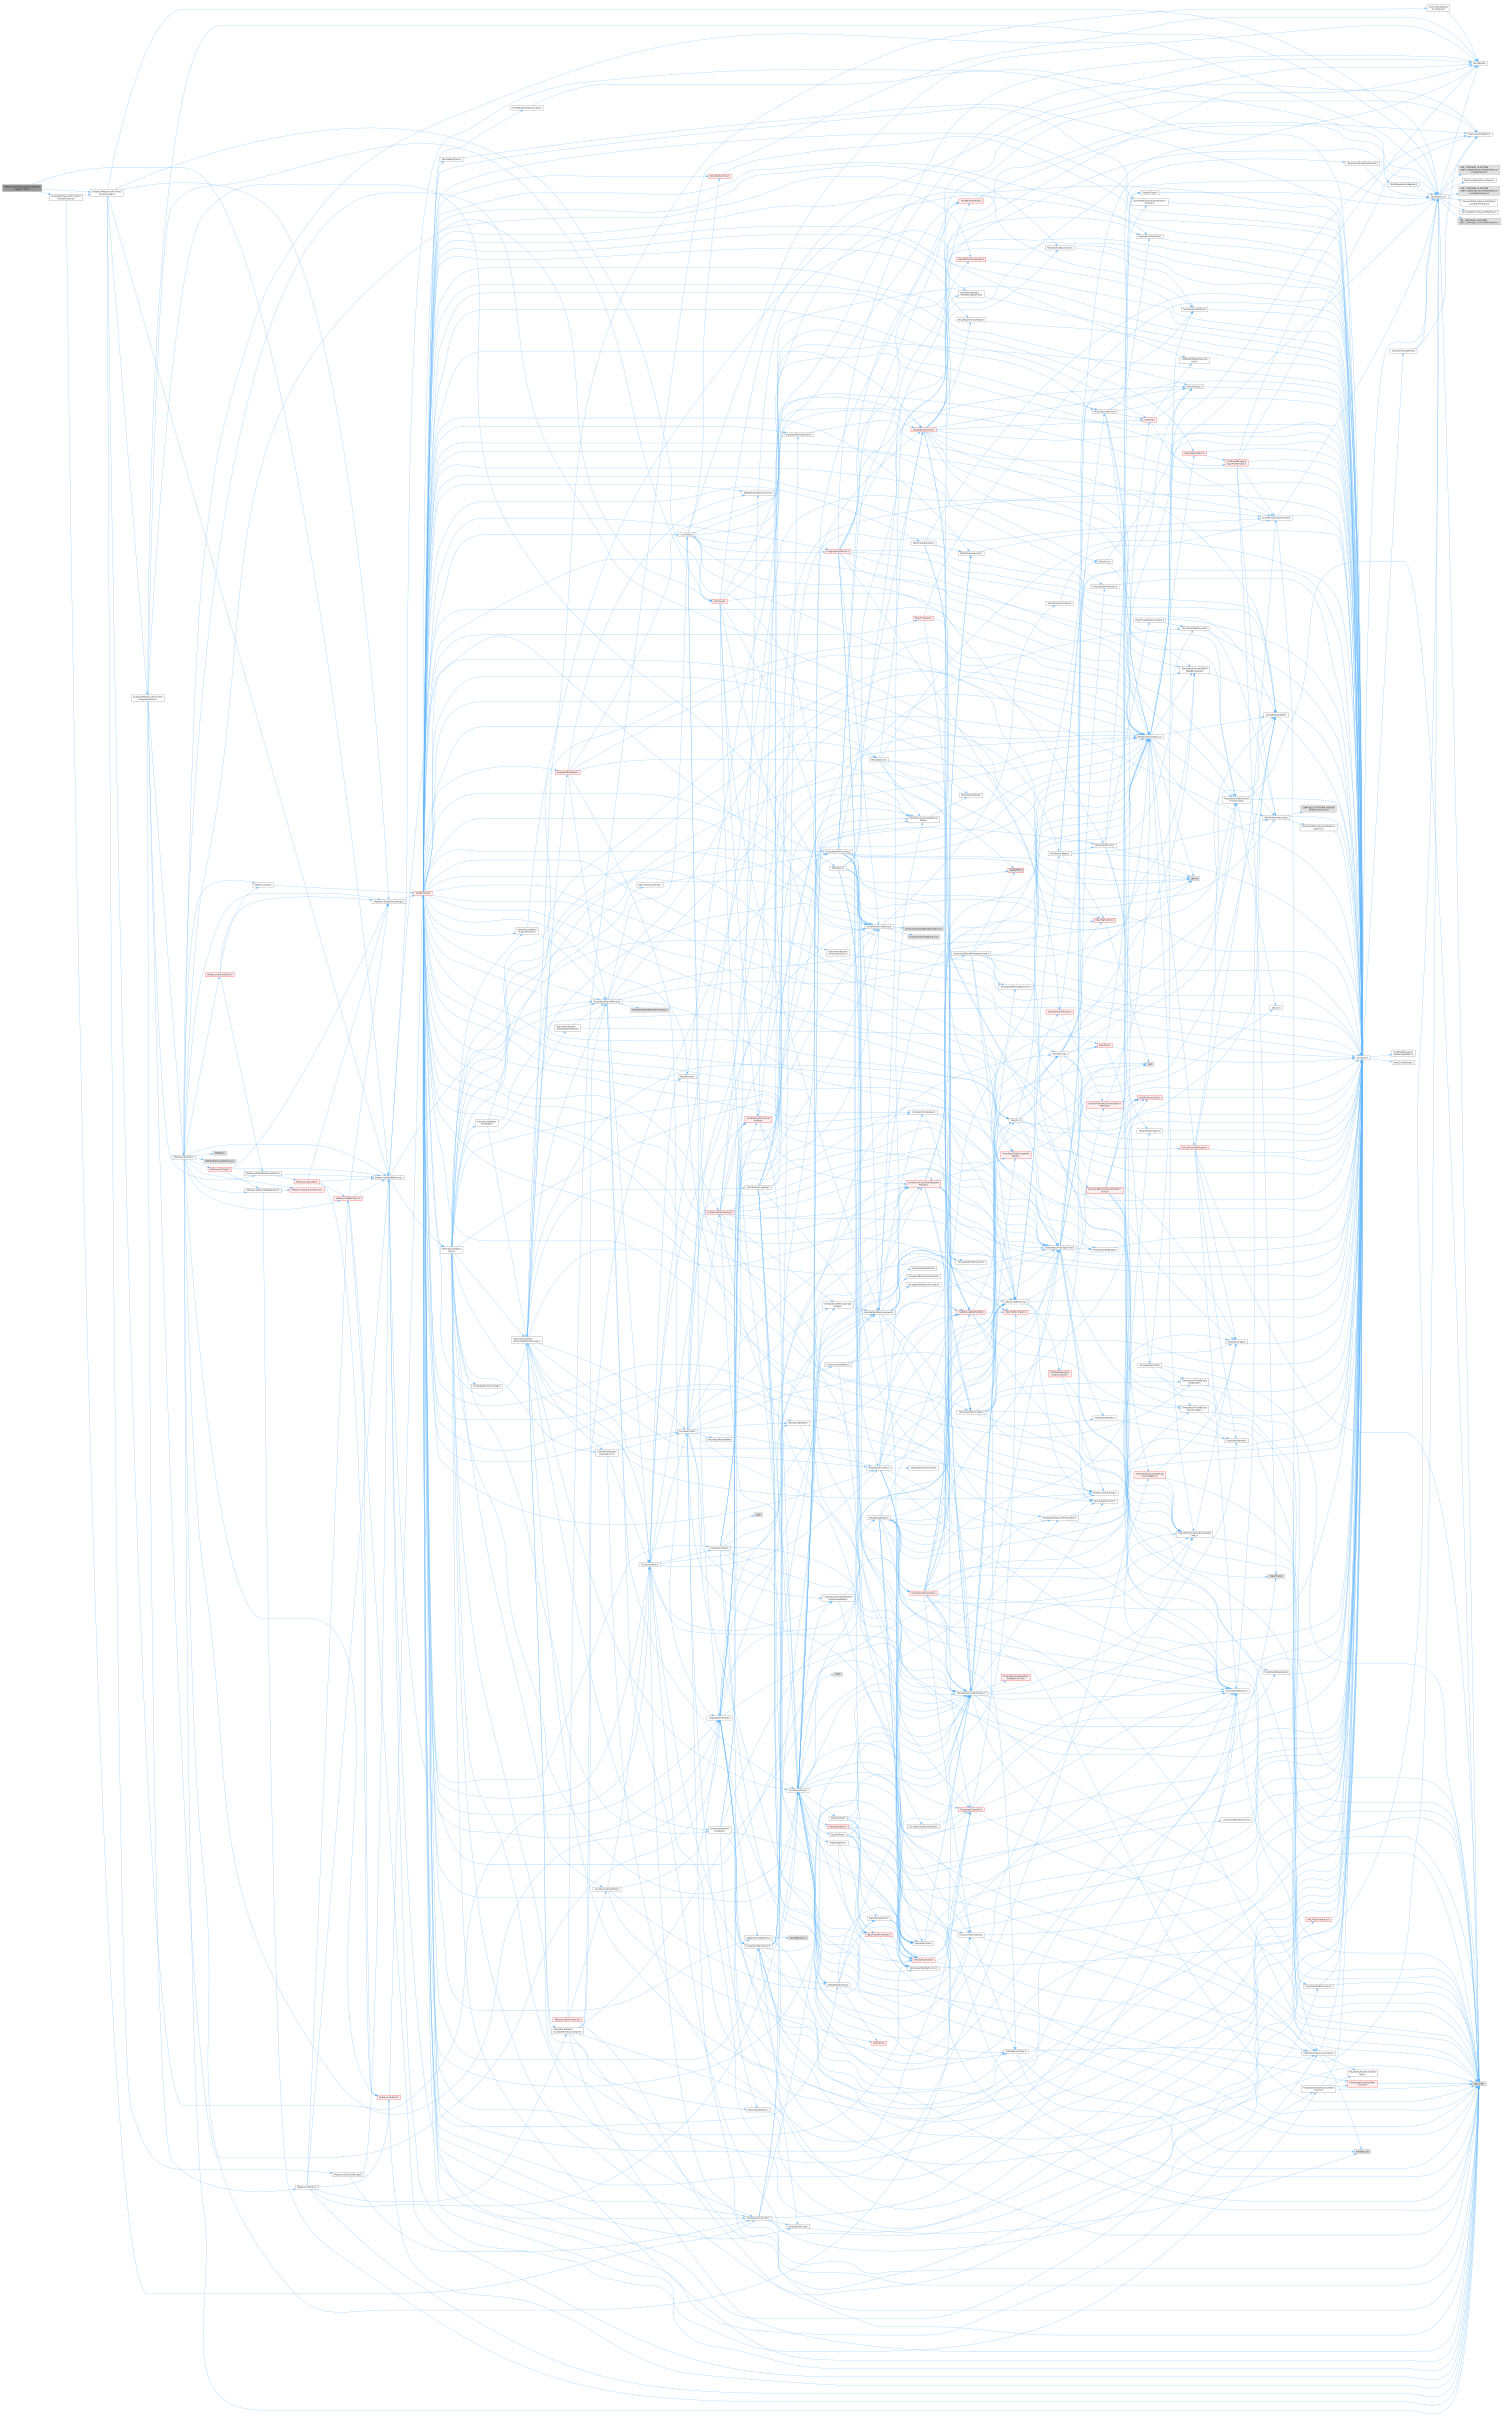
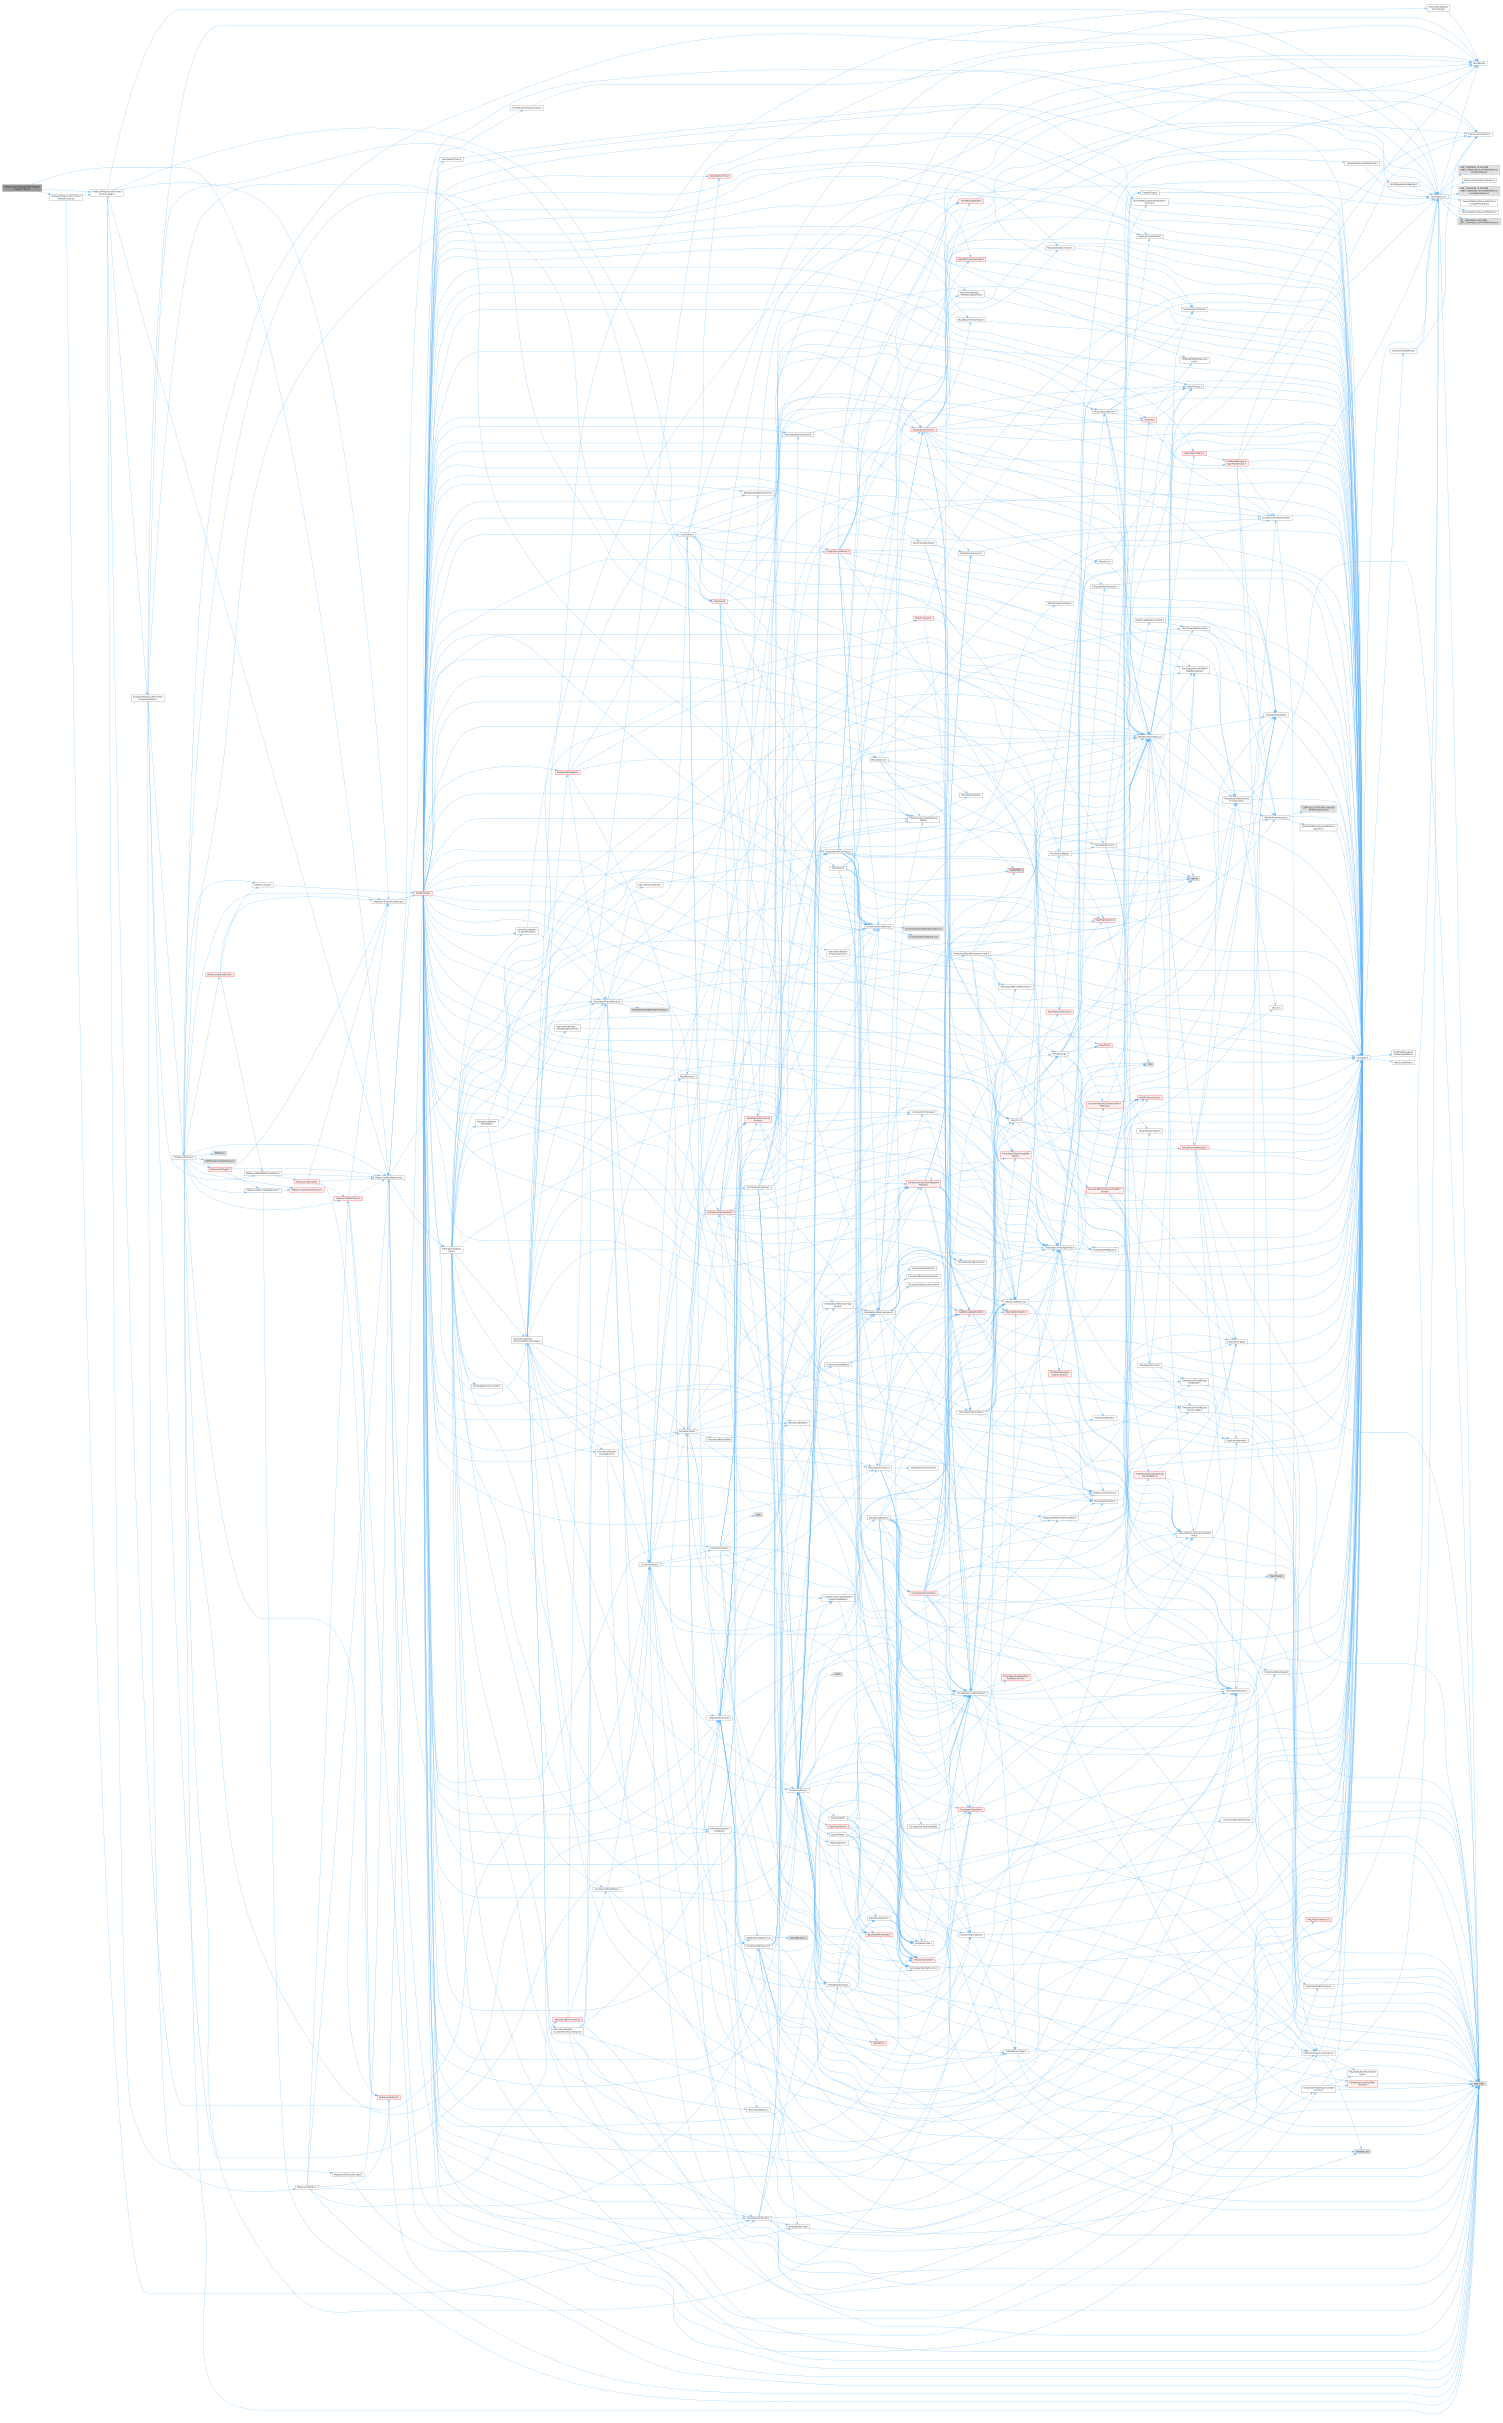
none -> (938, 1792)
(482, 2185) -> (481, 2167)
